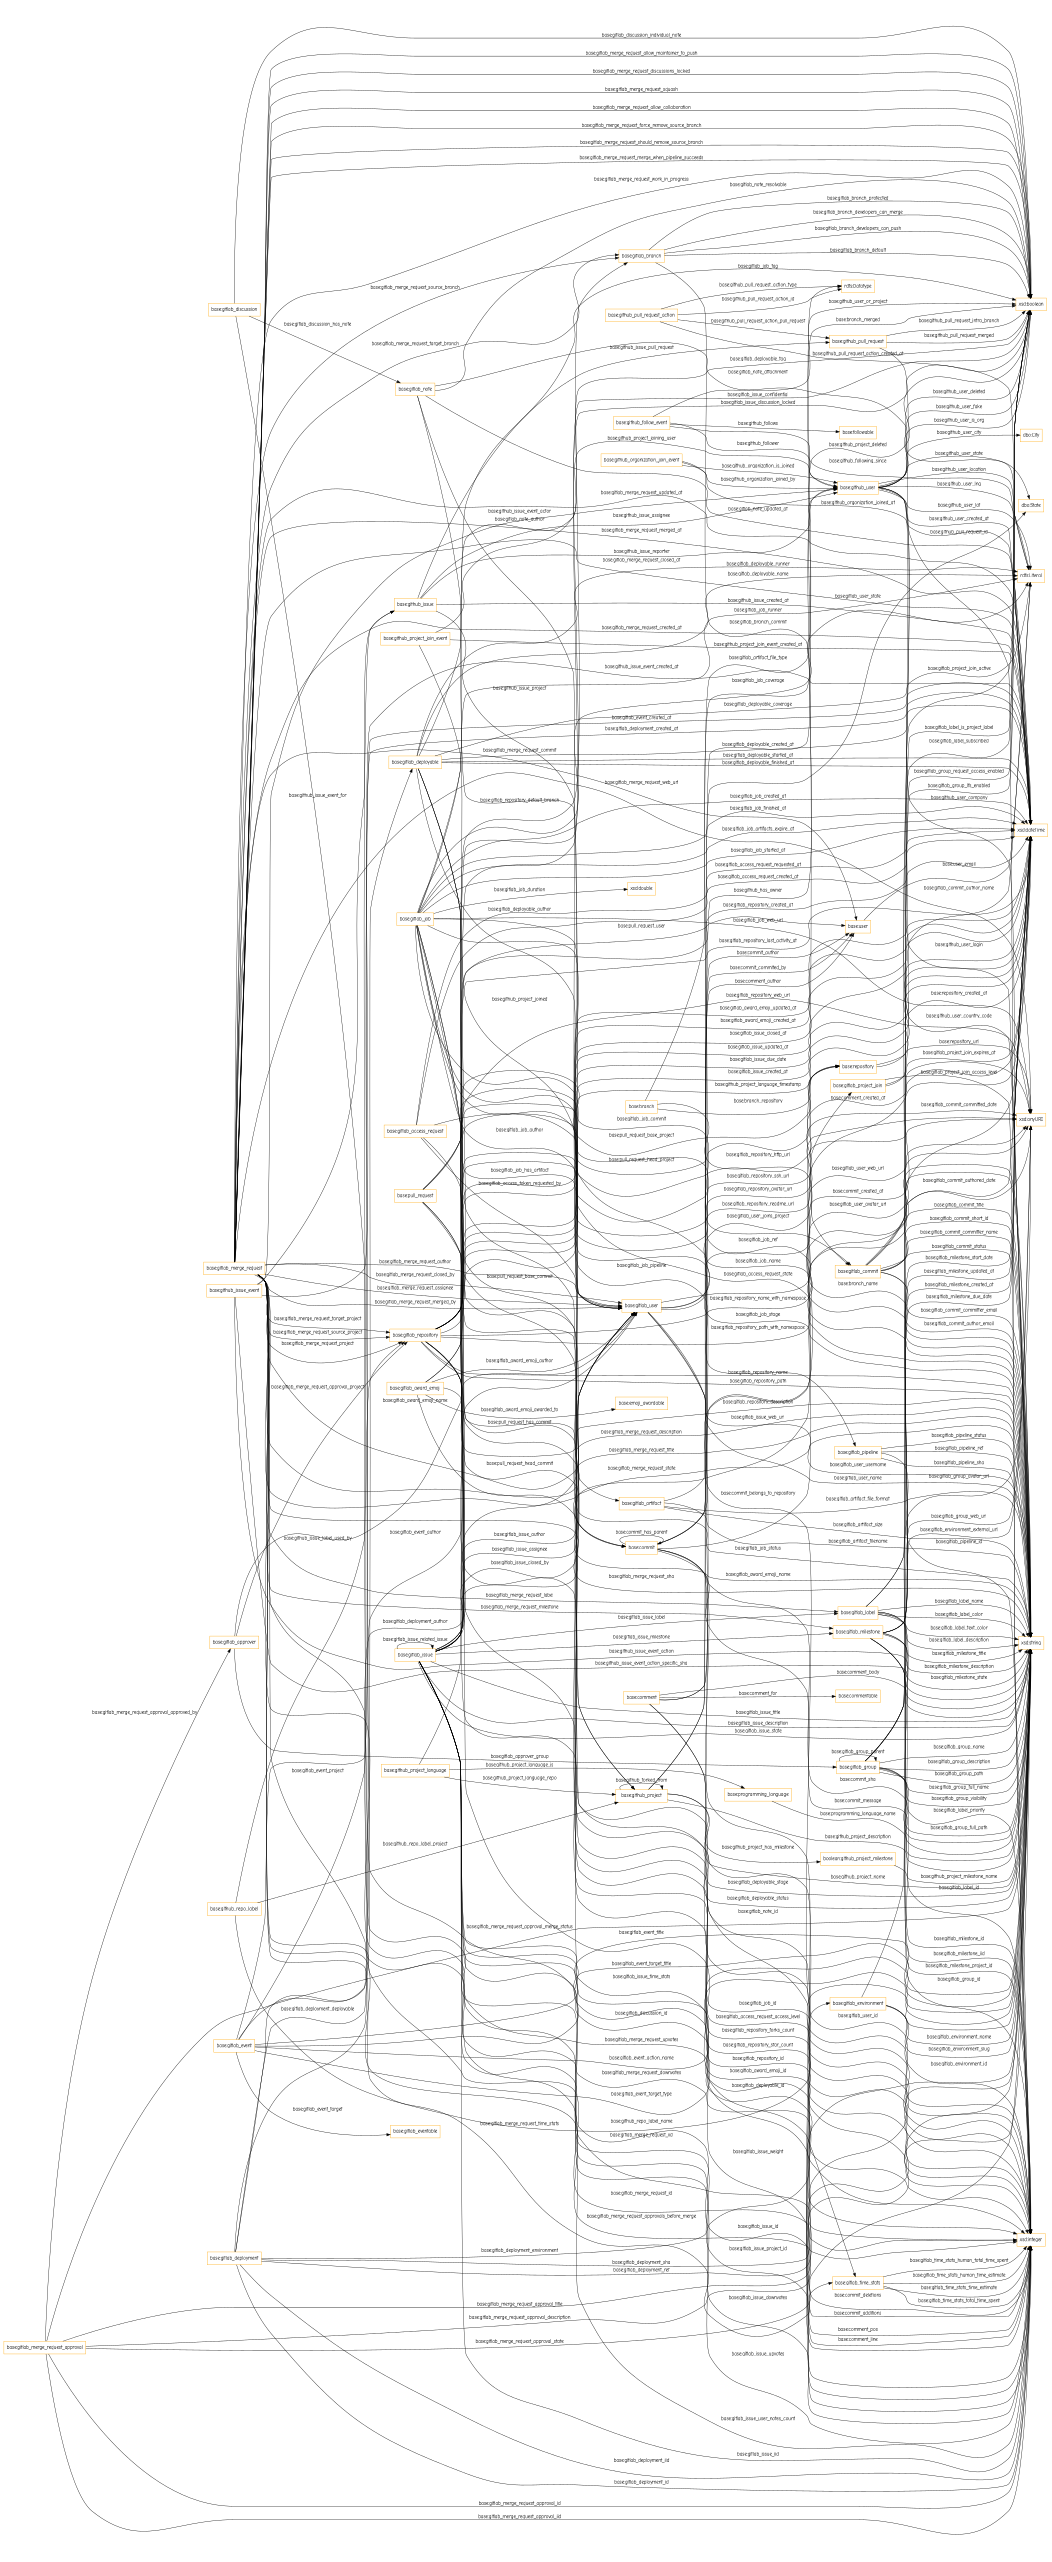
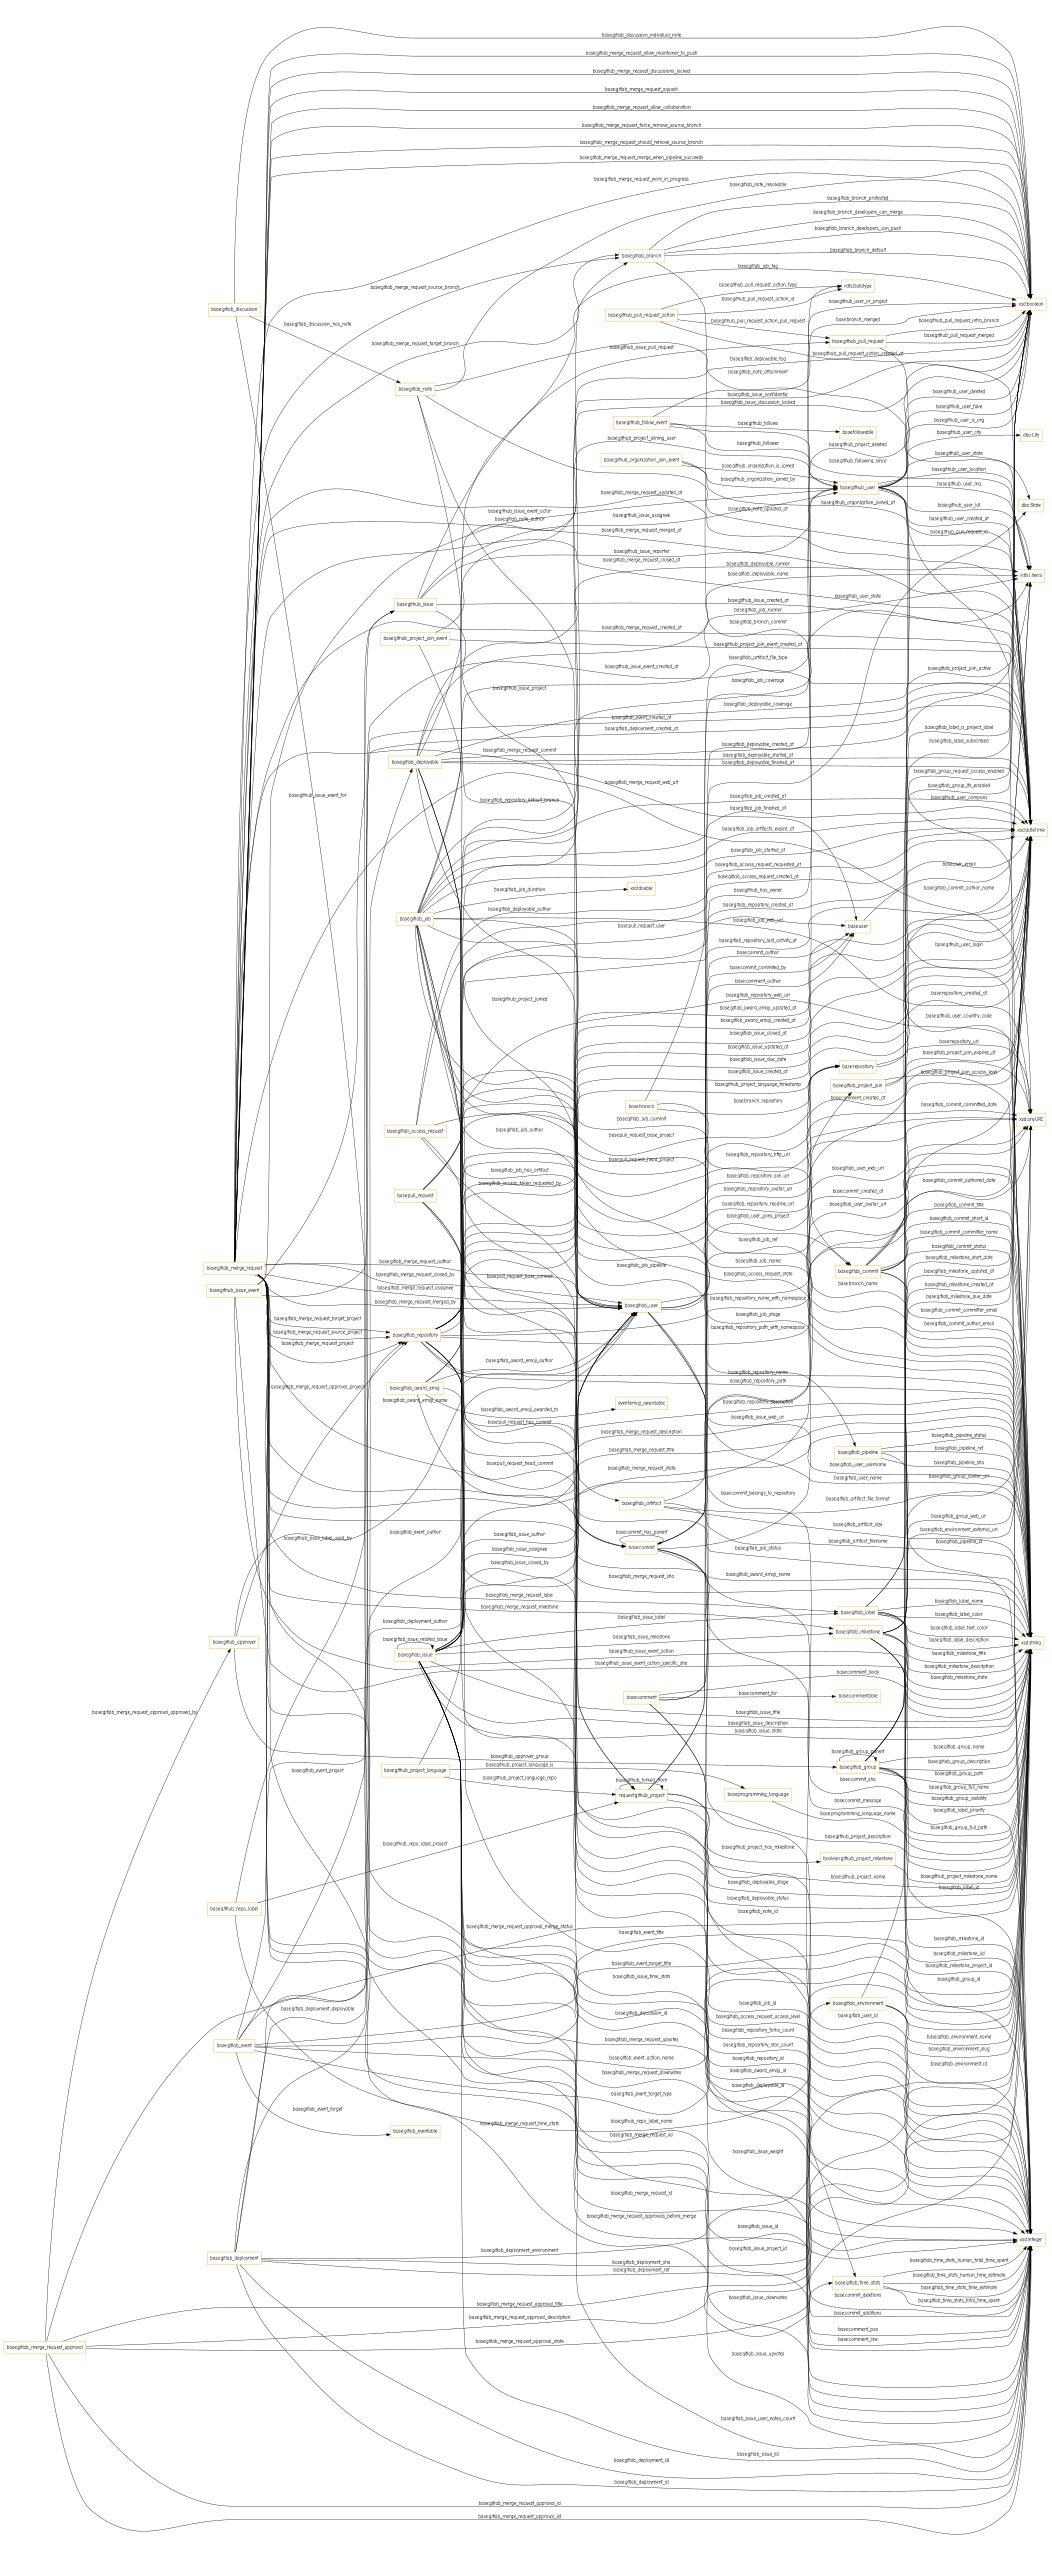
(642, 1403) -> (642, 1403)
(642, 1796) -> (642, 1796)
